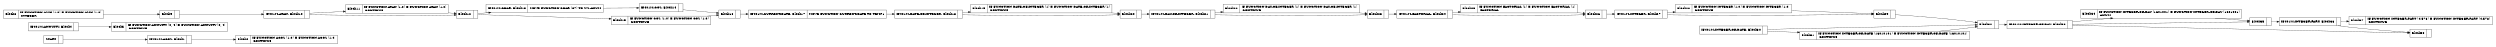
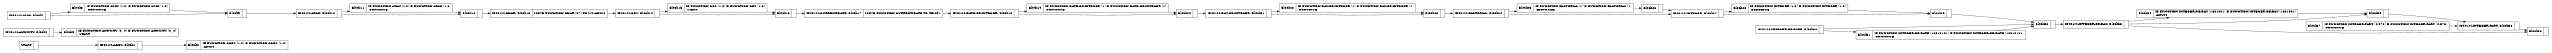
(28, 16) -> (97, 10)
none -> (29, 16)
(1518, 16) -> (1589, 15)
(543, 17) -> (662, 12)
(2344, 21) -> (2452, 26)
(640, 22) -> (692, 10)
(138, 28) -> (84, 34)
(262, 41) -> (209, 47)
